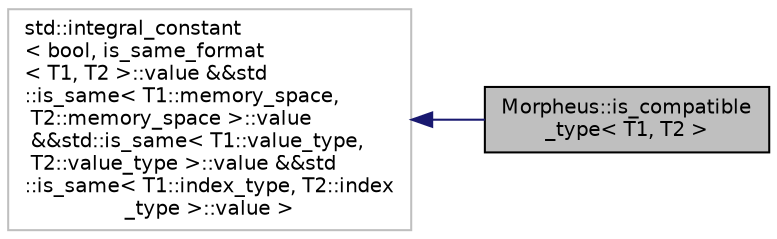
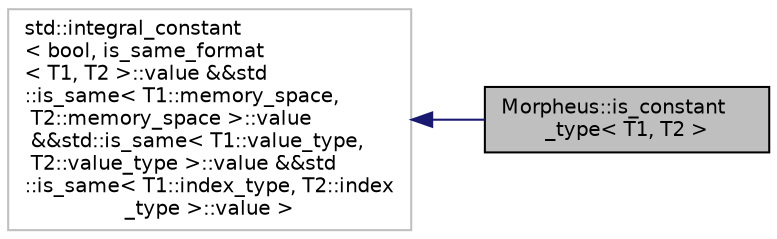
(627, 120) -> (627, 120)
